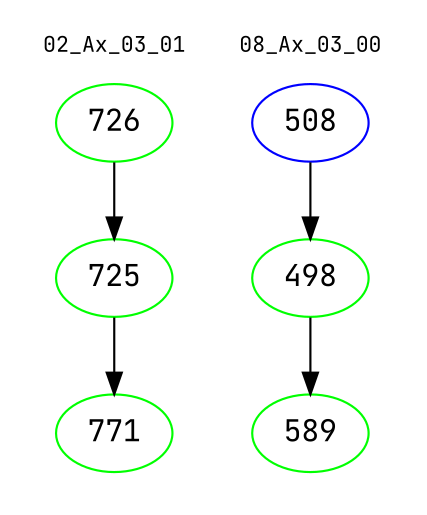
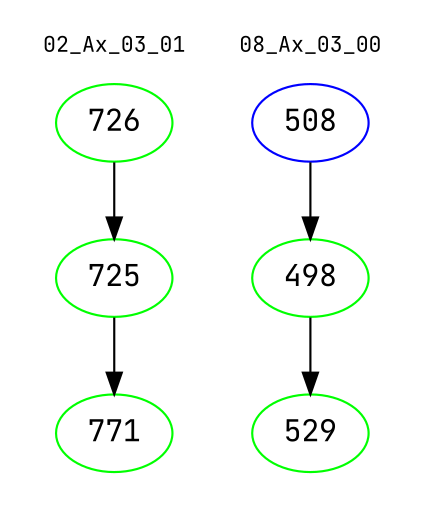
(310, 433) -> (310, 433)
